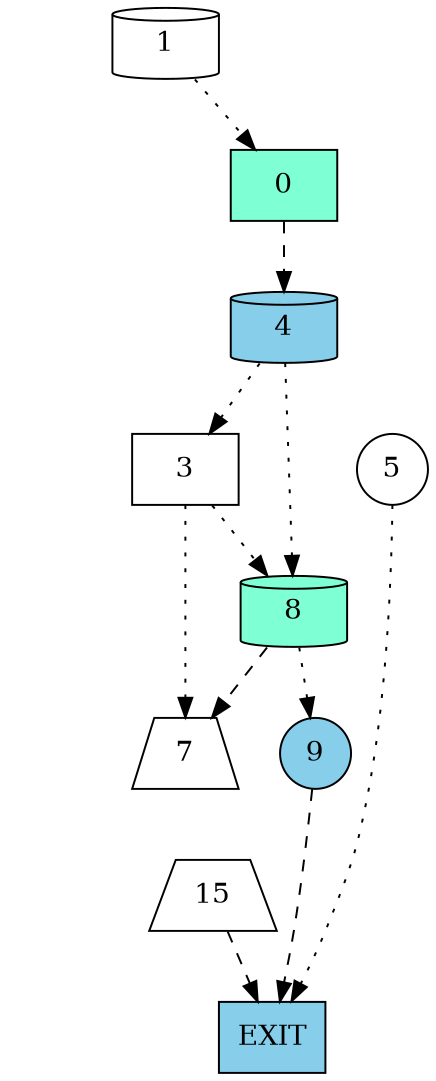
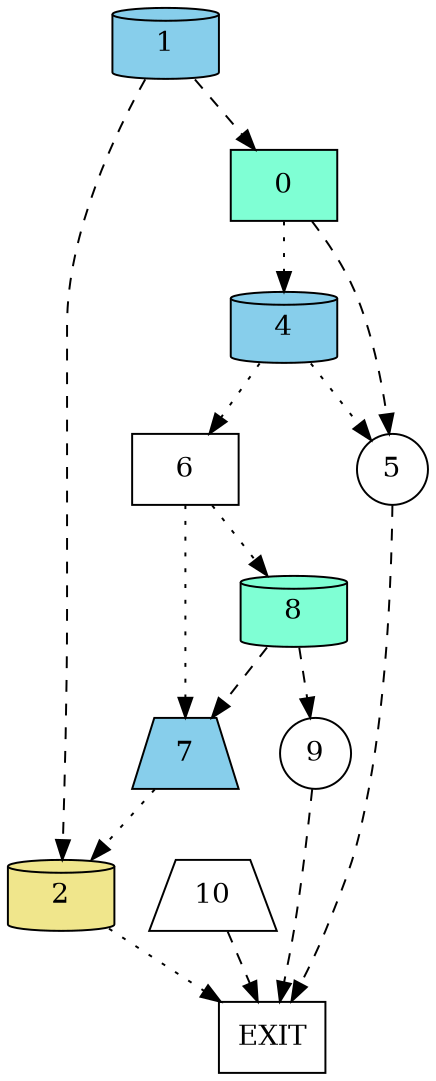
(166, 43) -> (166, 43)
(218, 107) -> (218, 107)
(284, 247) -> (284, 247)
none -> (363, 312)
(289, 459) -> (335, 394)
(185, 469) -> (185, 469)
(303, 673) -> (303, 673)
(375, 750) -> (375, 750)
(185, 753) -> (185, 753)
(316, 753) -> (316, 753)
none -> (61, 895)
(213, 895) -> (213, 895)
(272, 1037) -> (272, 1037)
